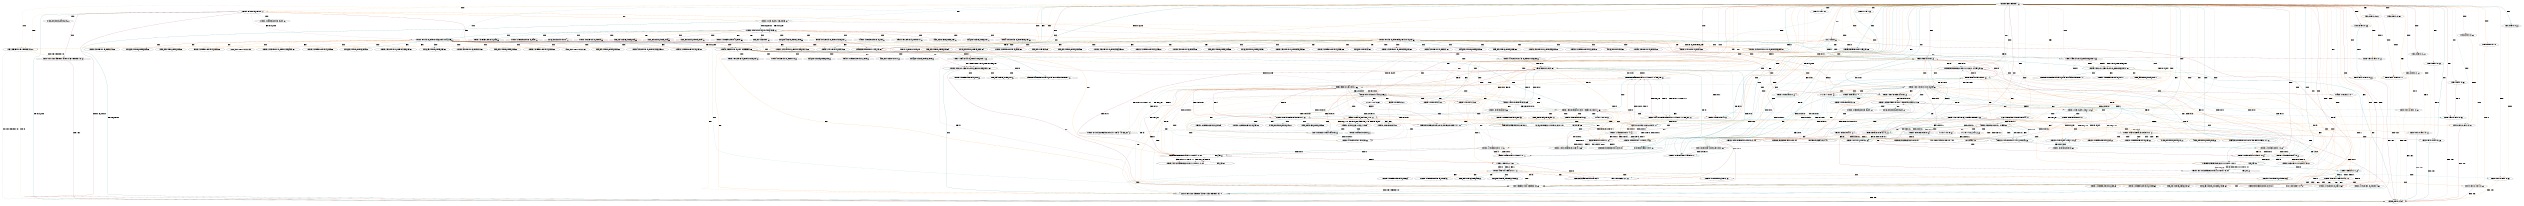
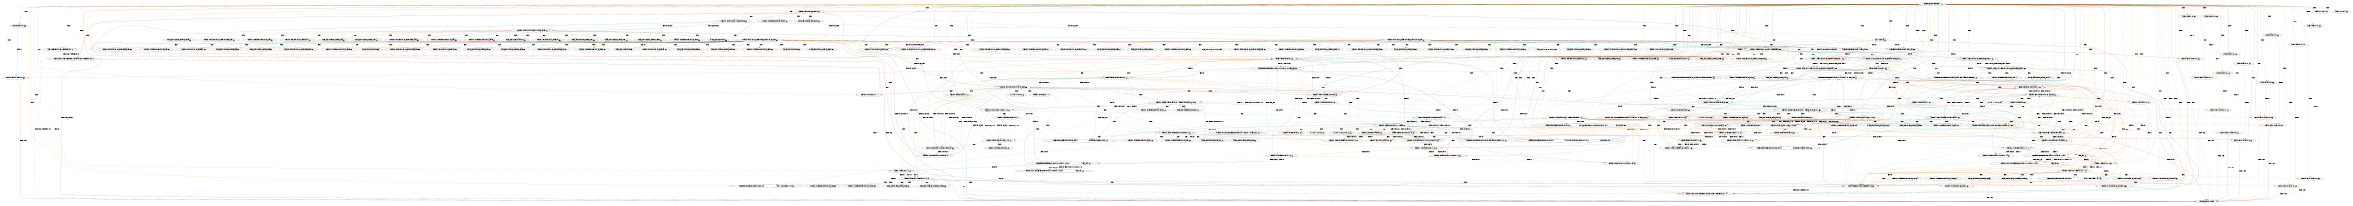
none -> (1419, 122)
